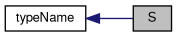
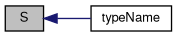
(116, 18) -> (74, 18)
